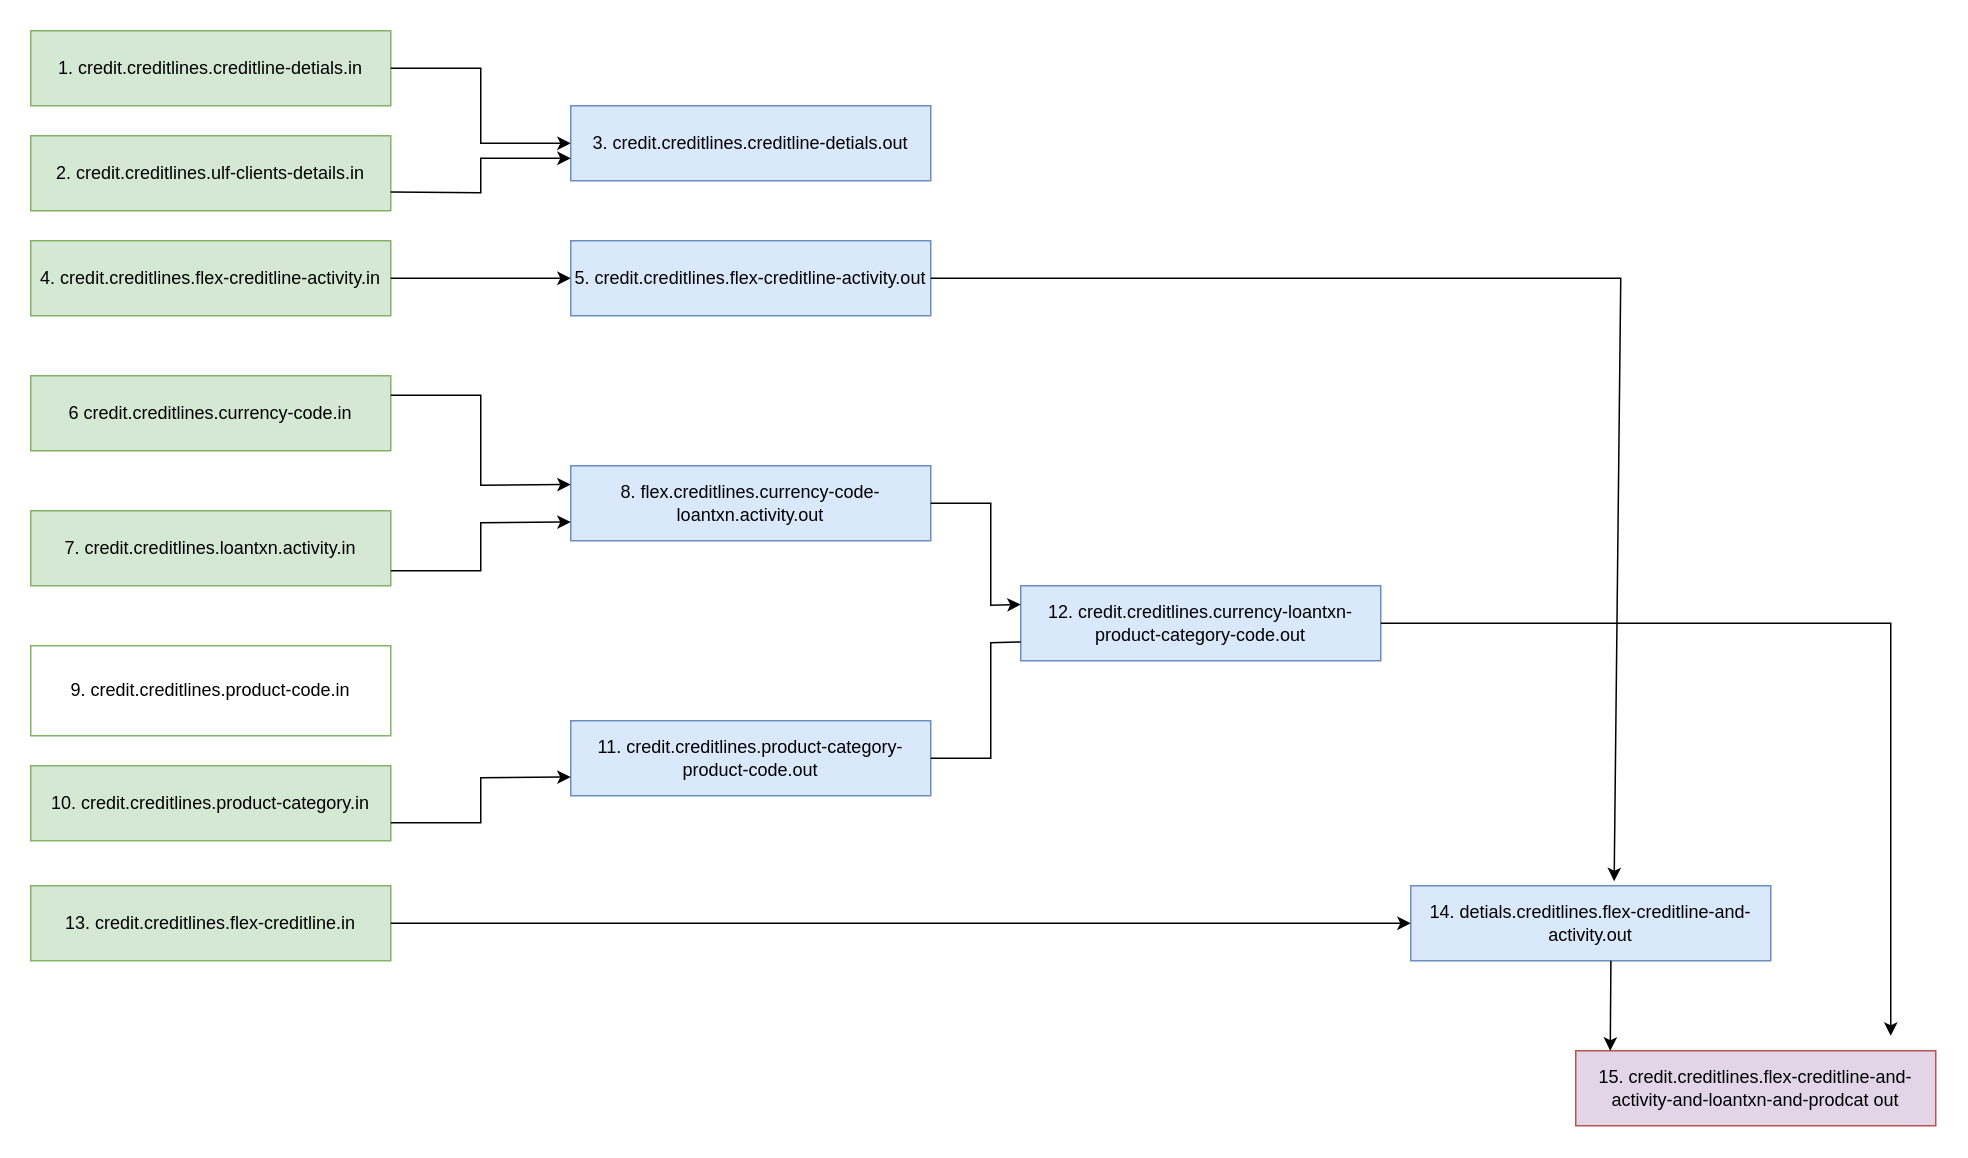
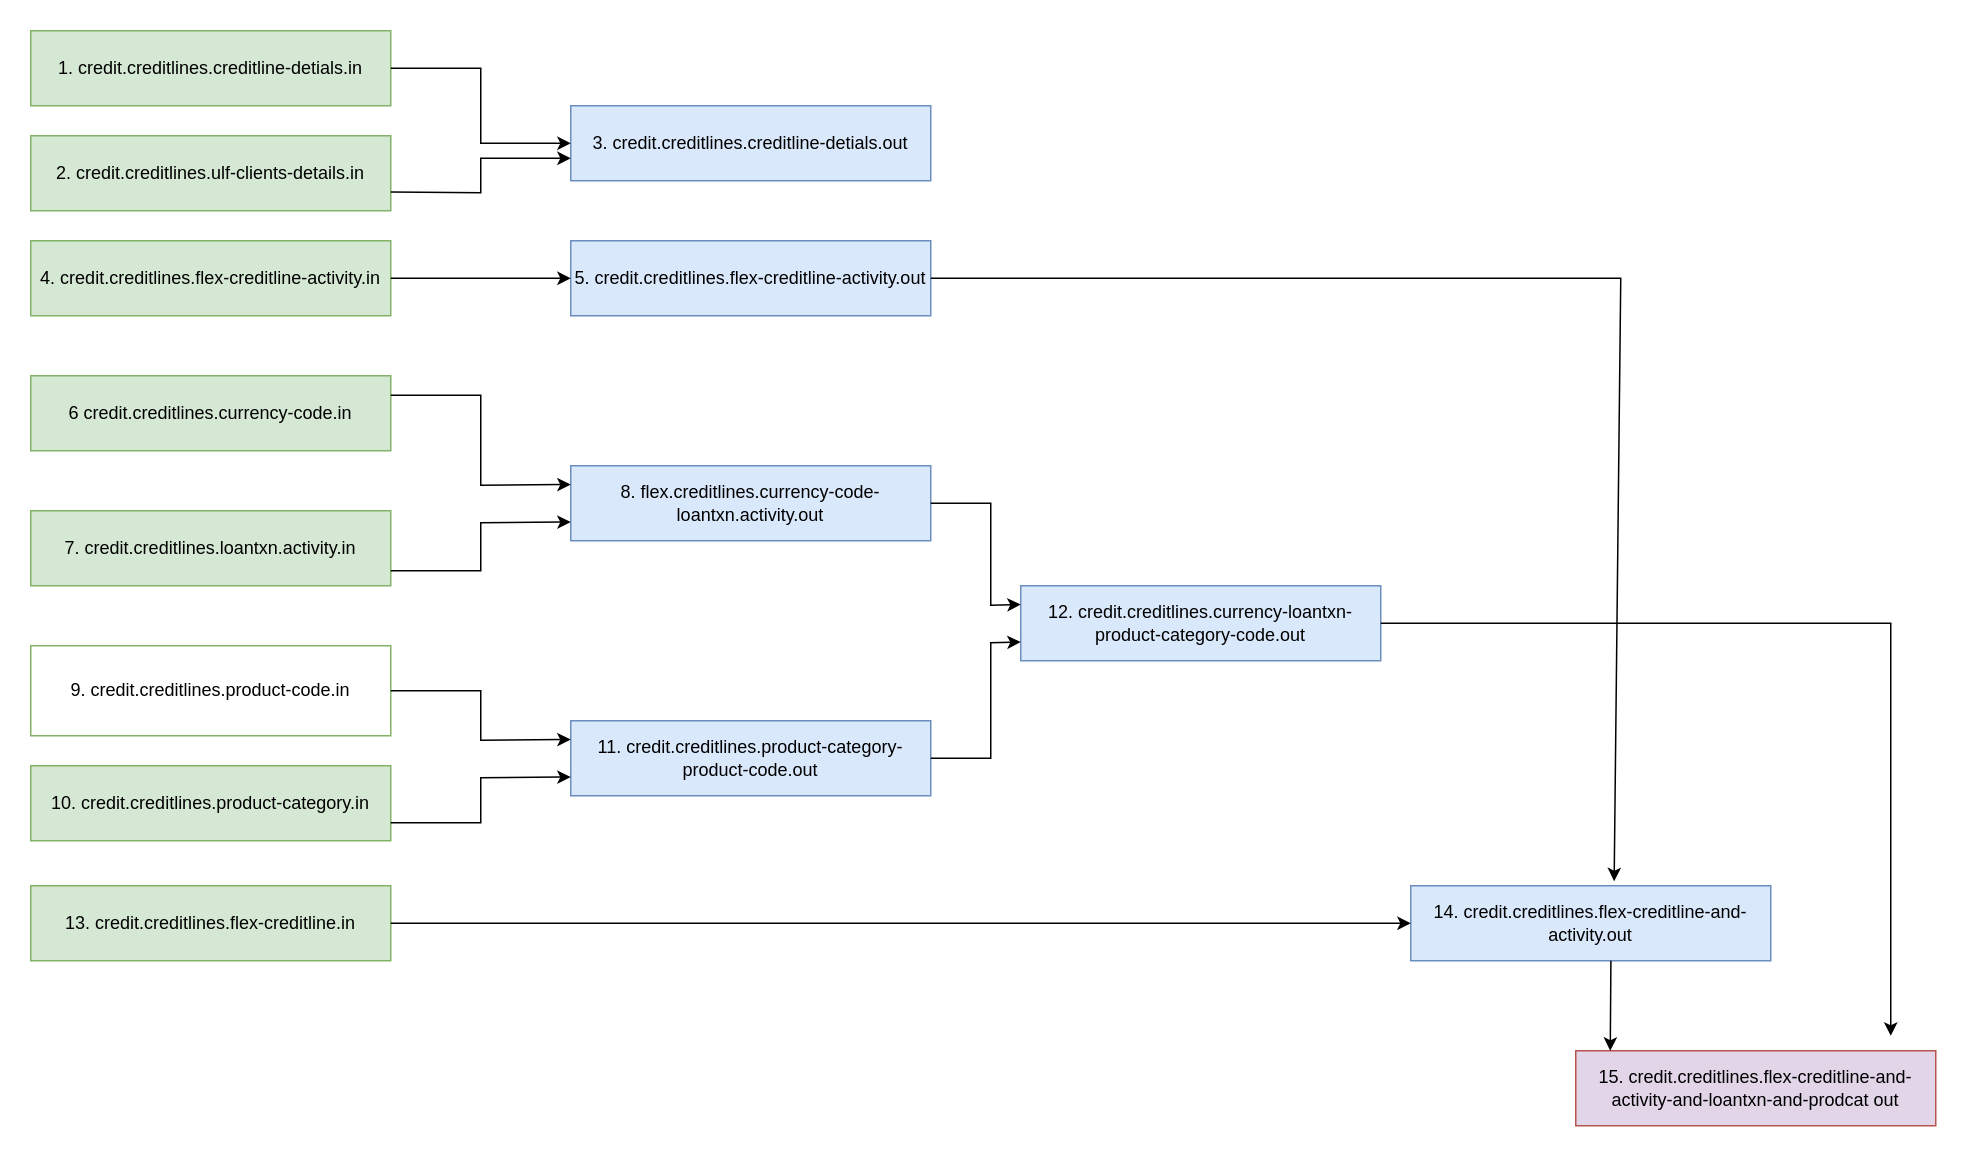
(1013, 642) -> (1009, 642)
none -> (481, 710)
(1591, 923) -> (1591, 923)
